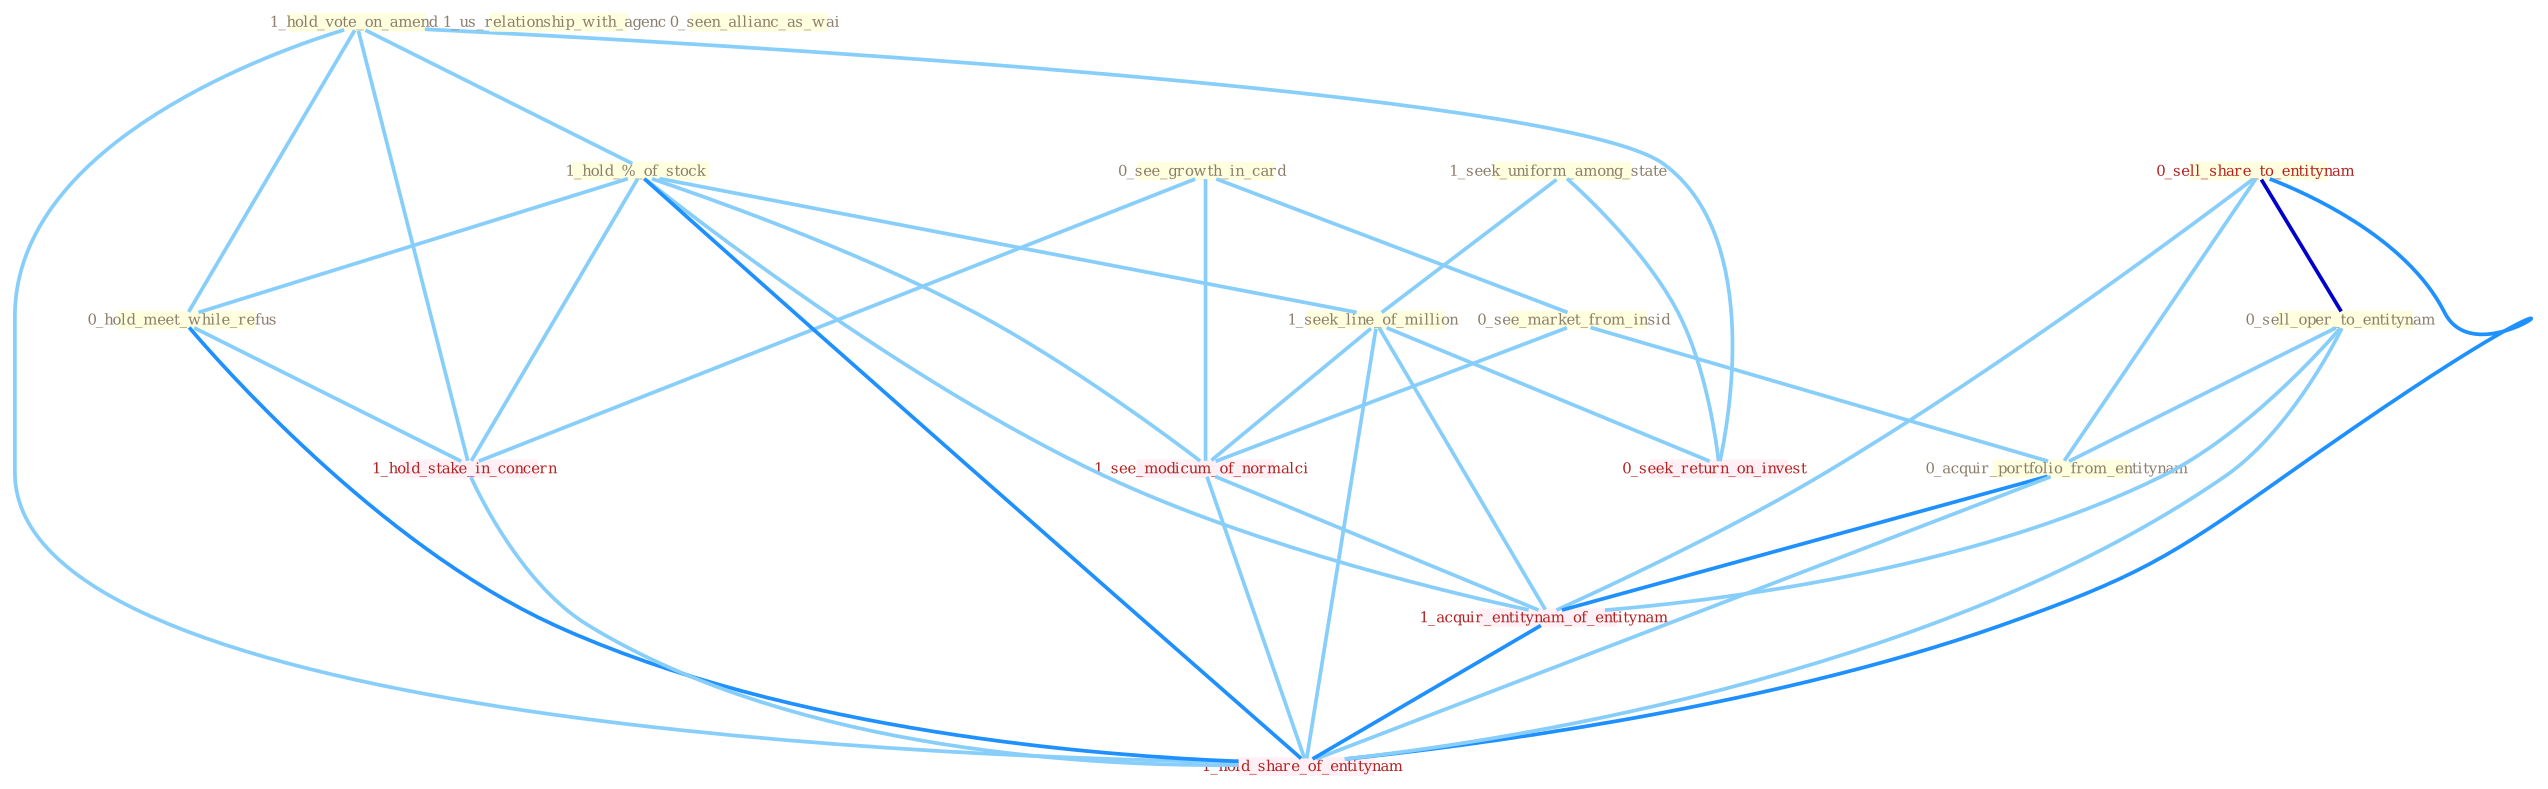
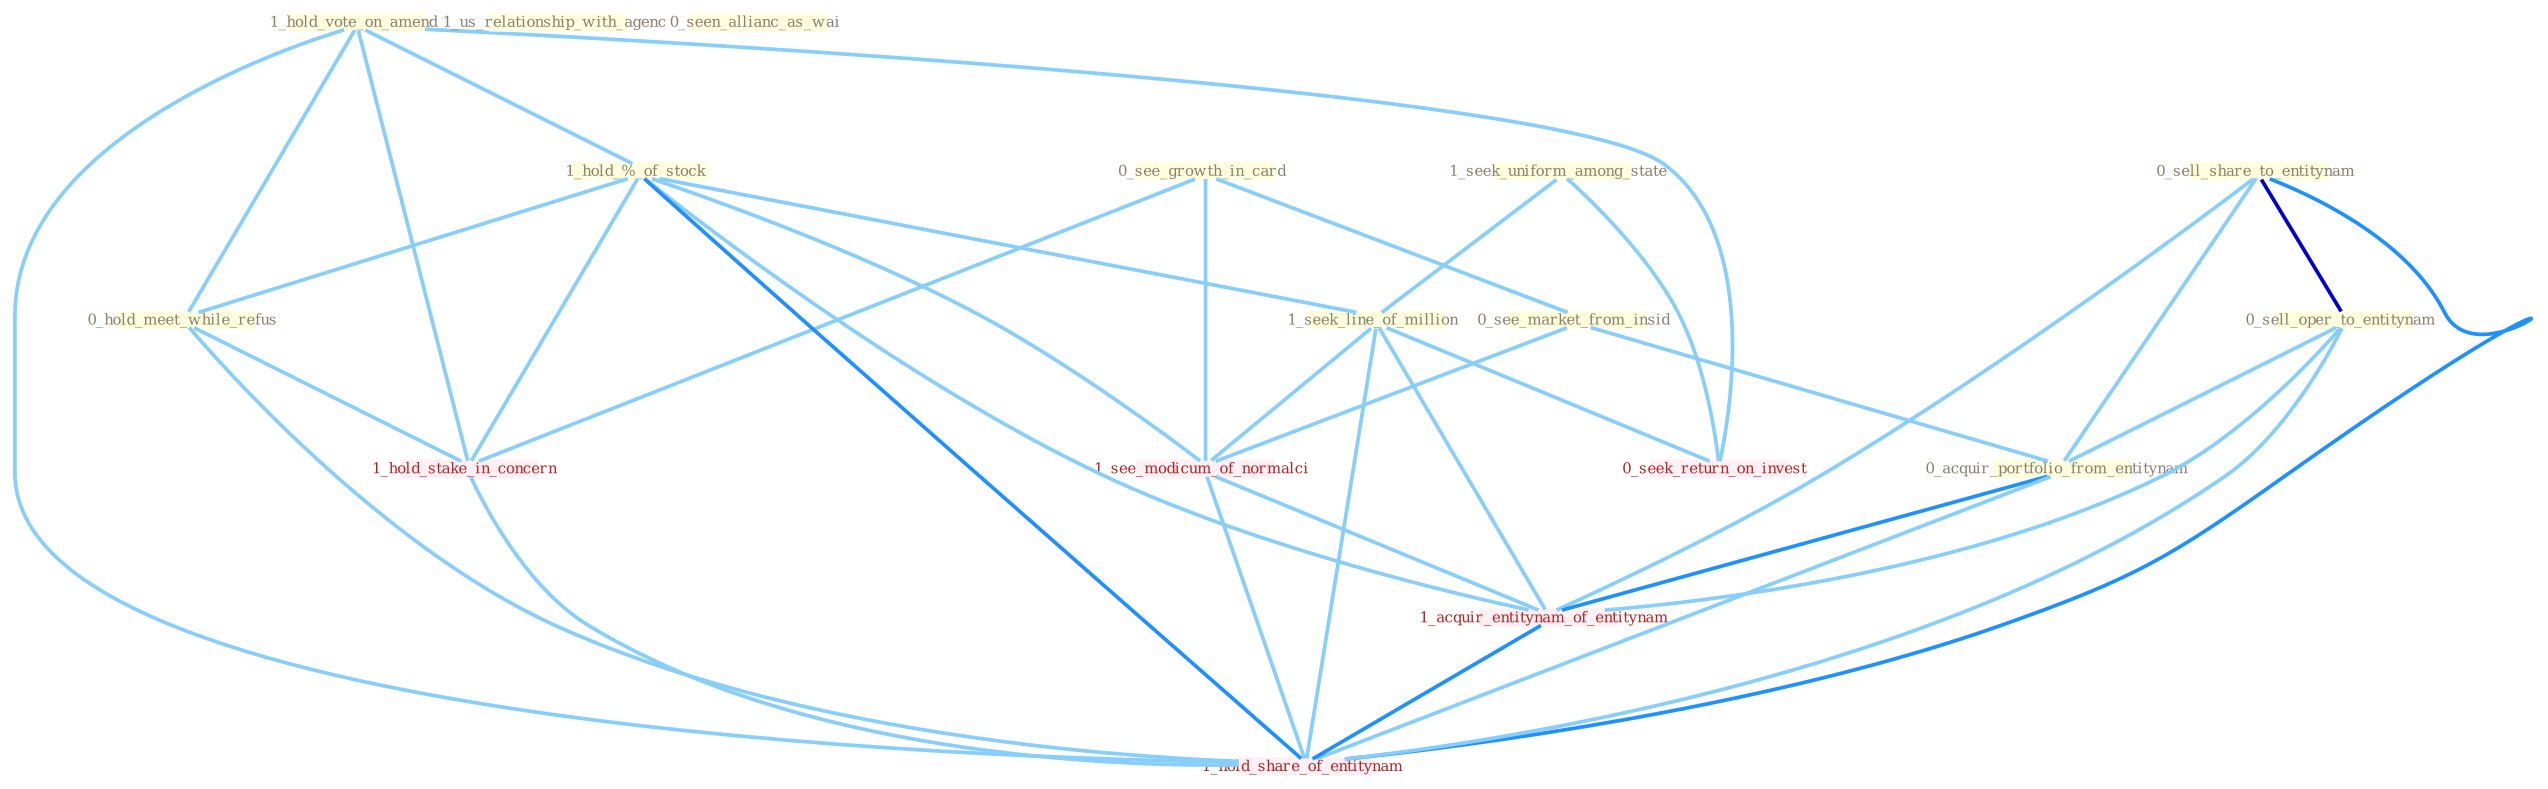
(2259, 171) -> (2259, 171)
(525, 609) -> (525, 609)
